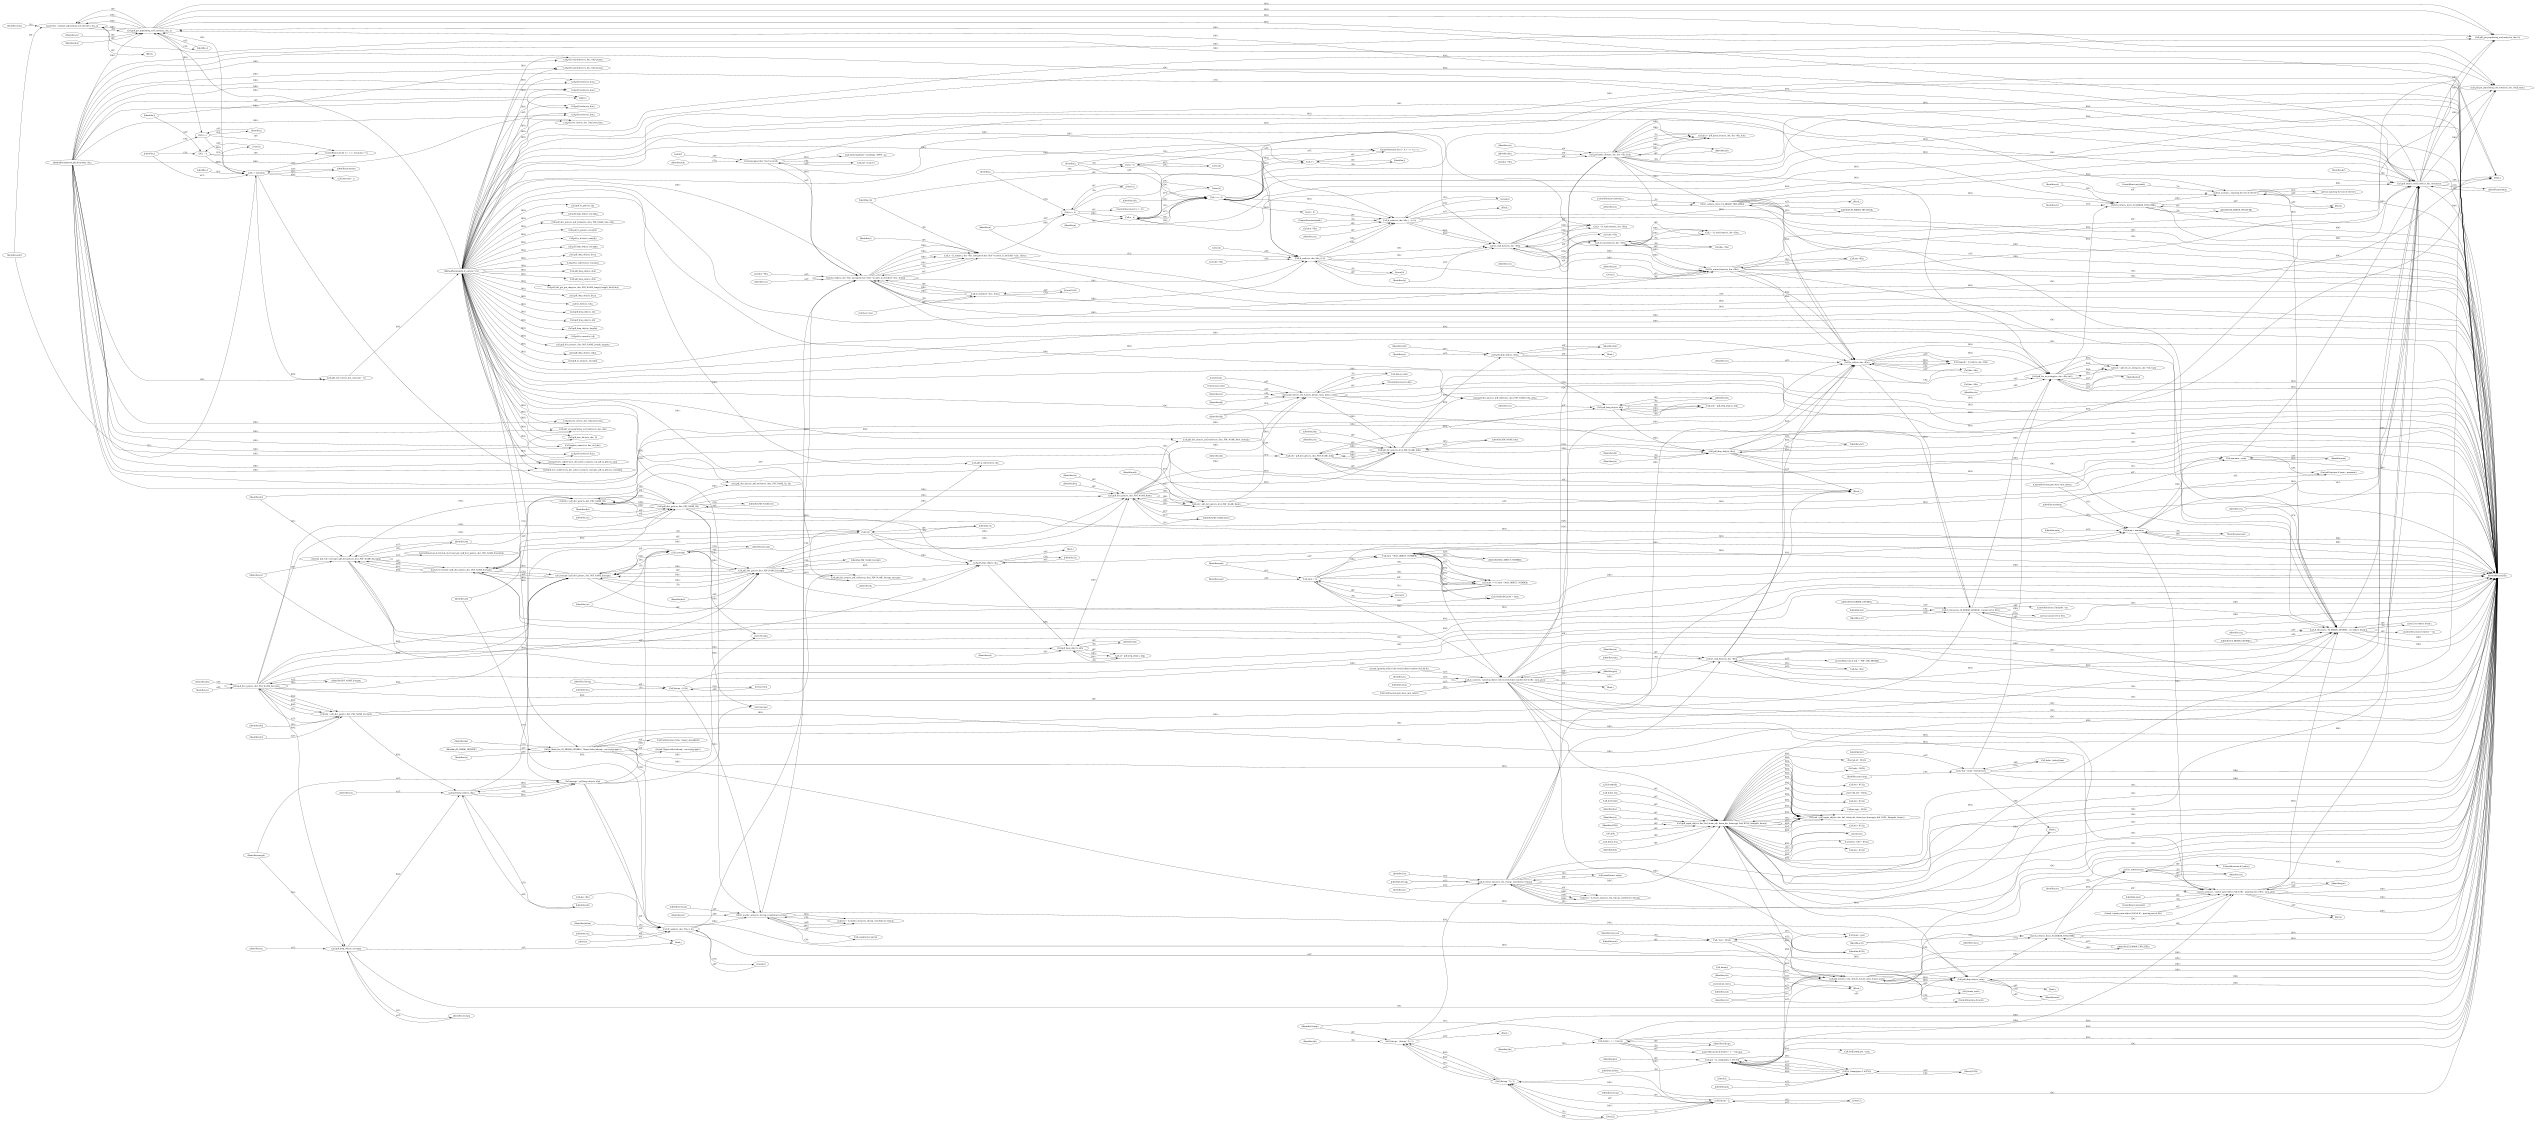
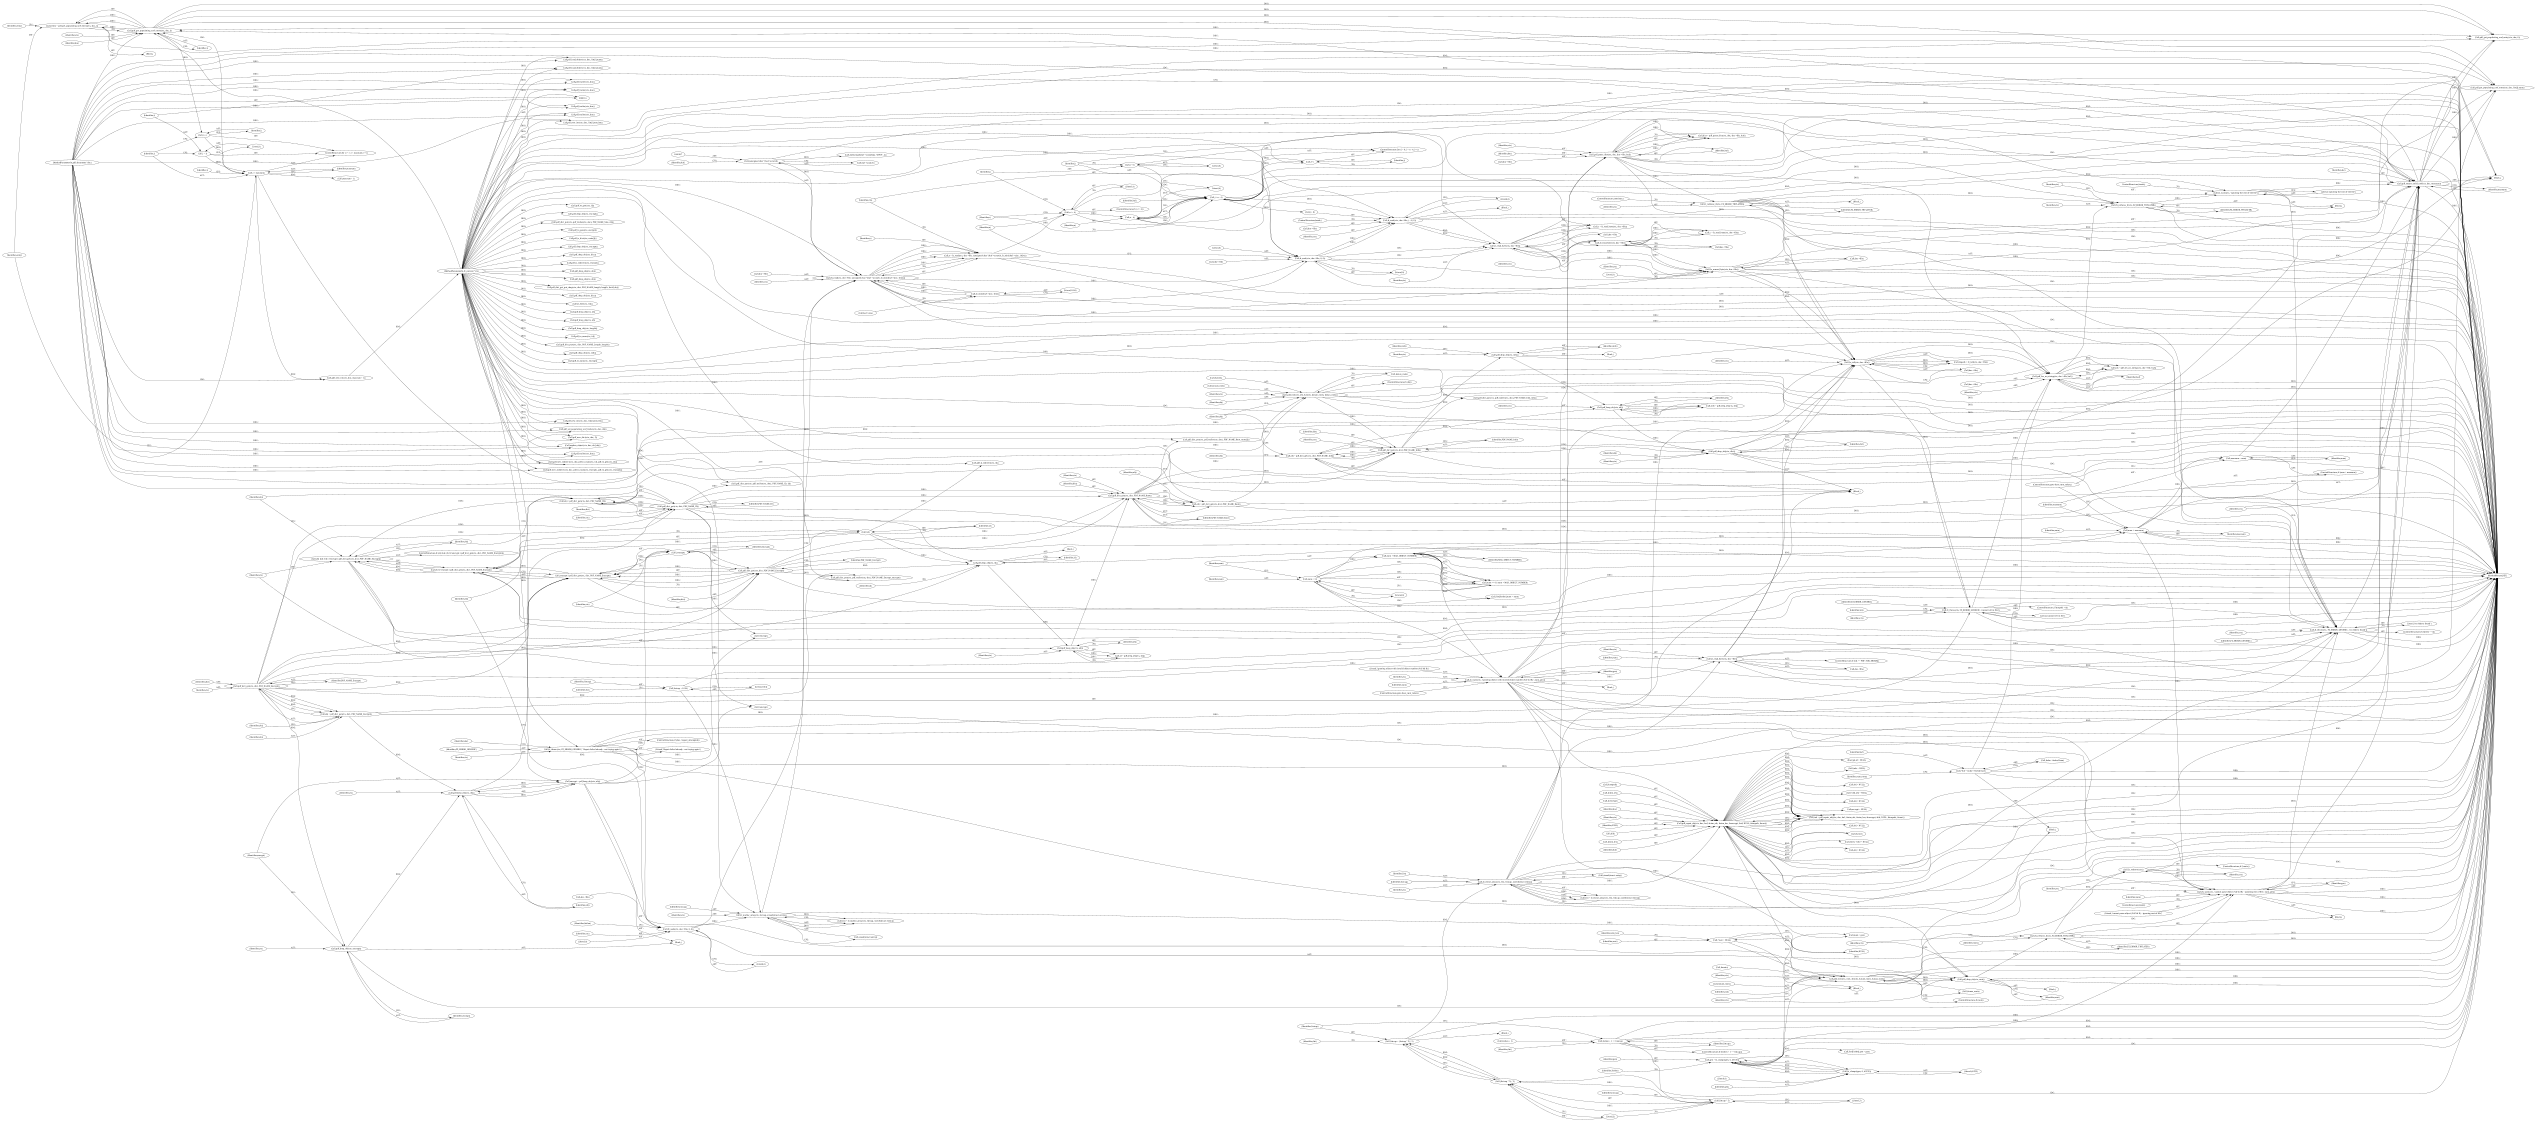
none -> (985, 217)
(1726, 503) -> (1833, 514)
none -> (1505, 1041)
